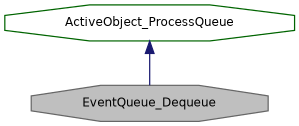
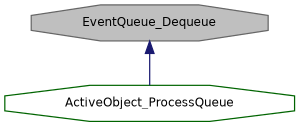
(150, 70) -> (150, 70)
